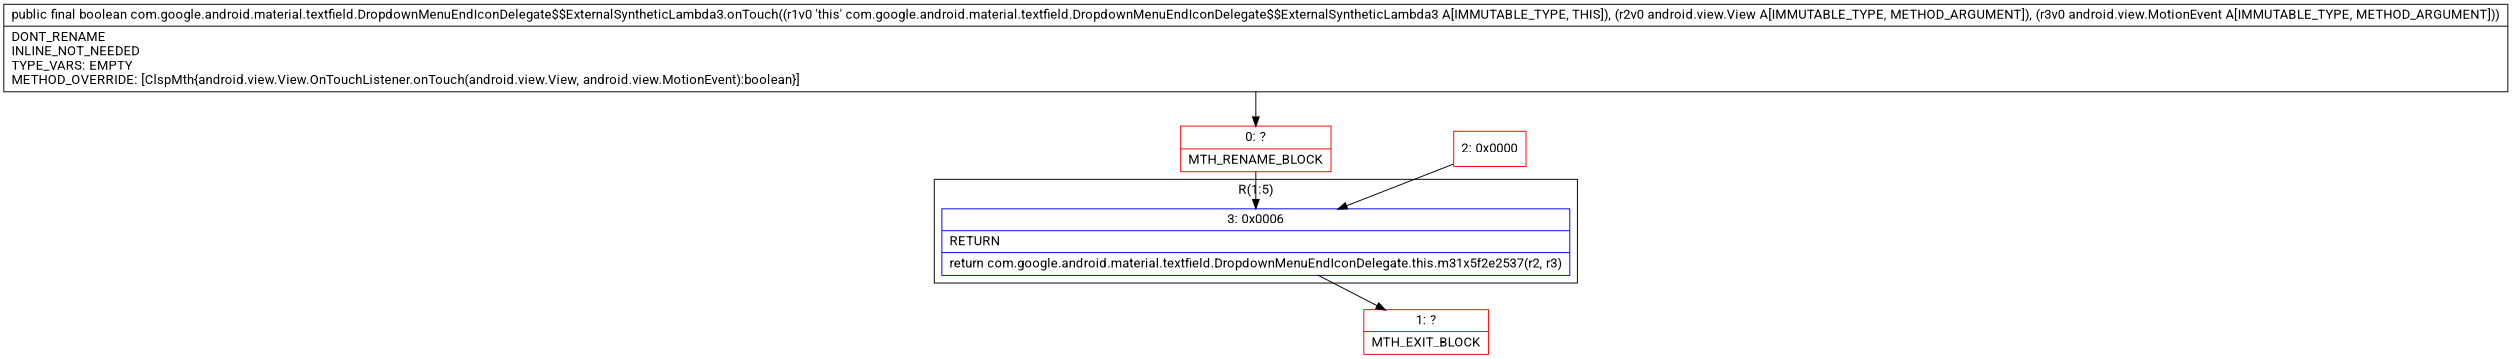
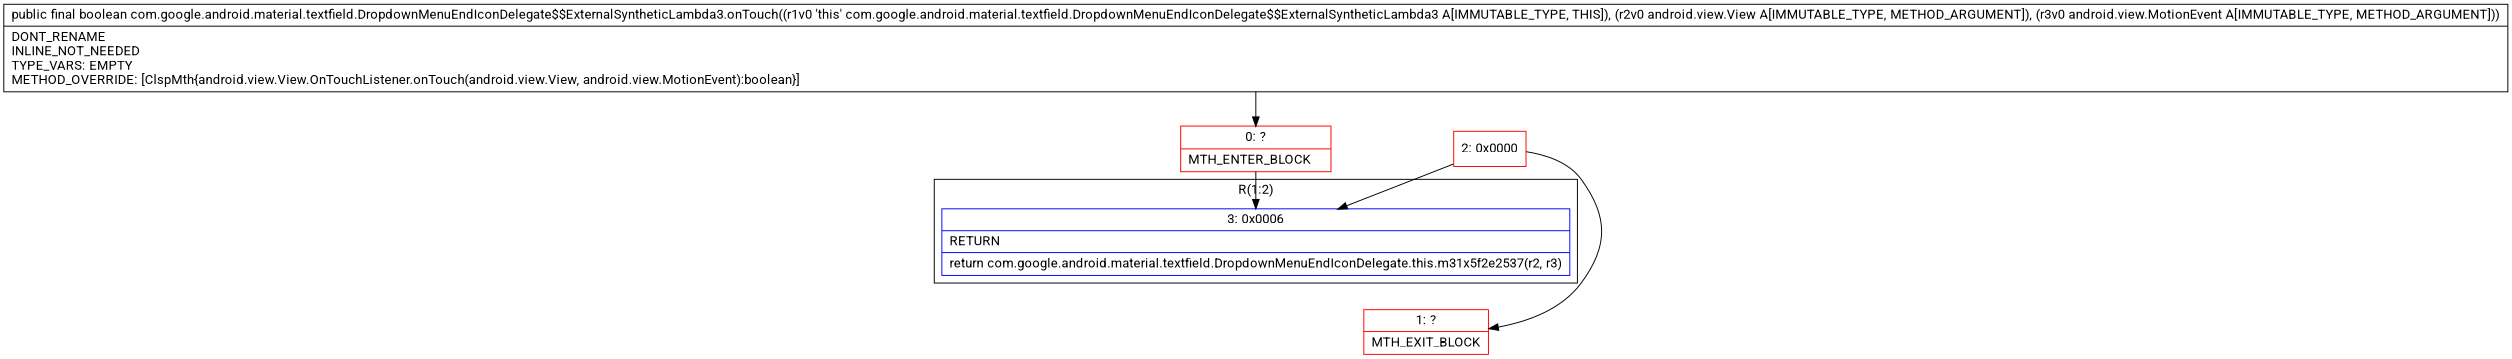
(1256, 160) -> (1250, 160)
(1256, 190) -> (1256, 190)
(1347, 290) -> (1599, 247)
